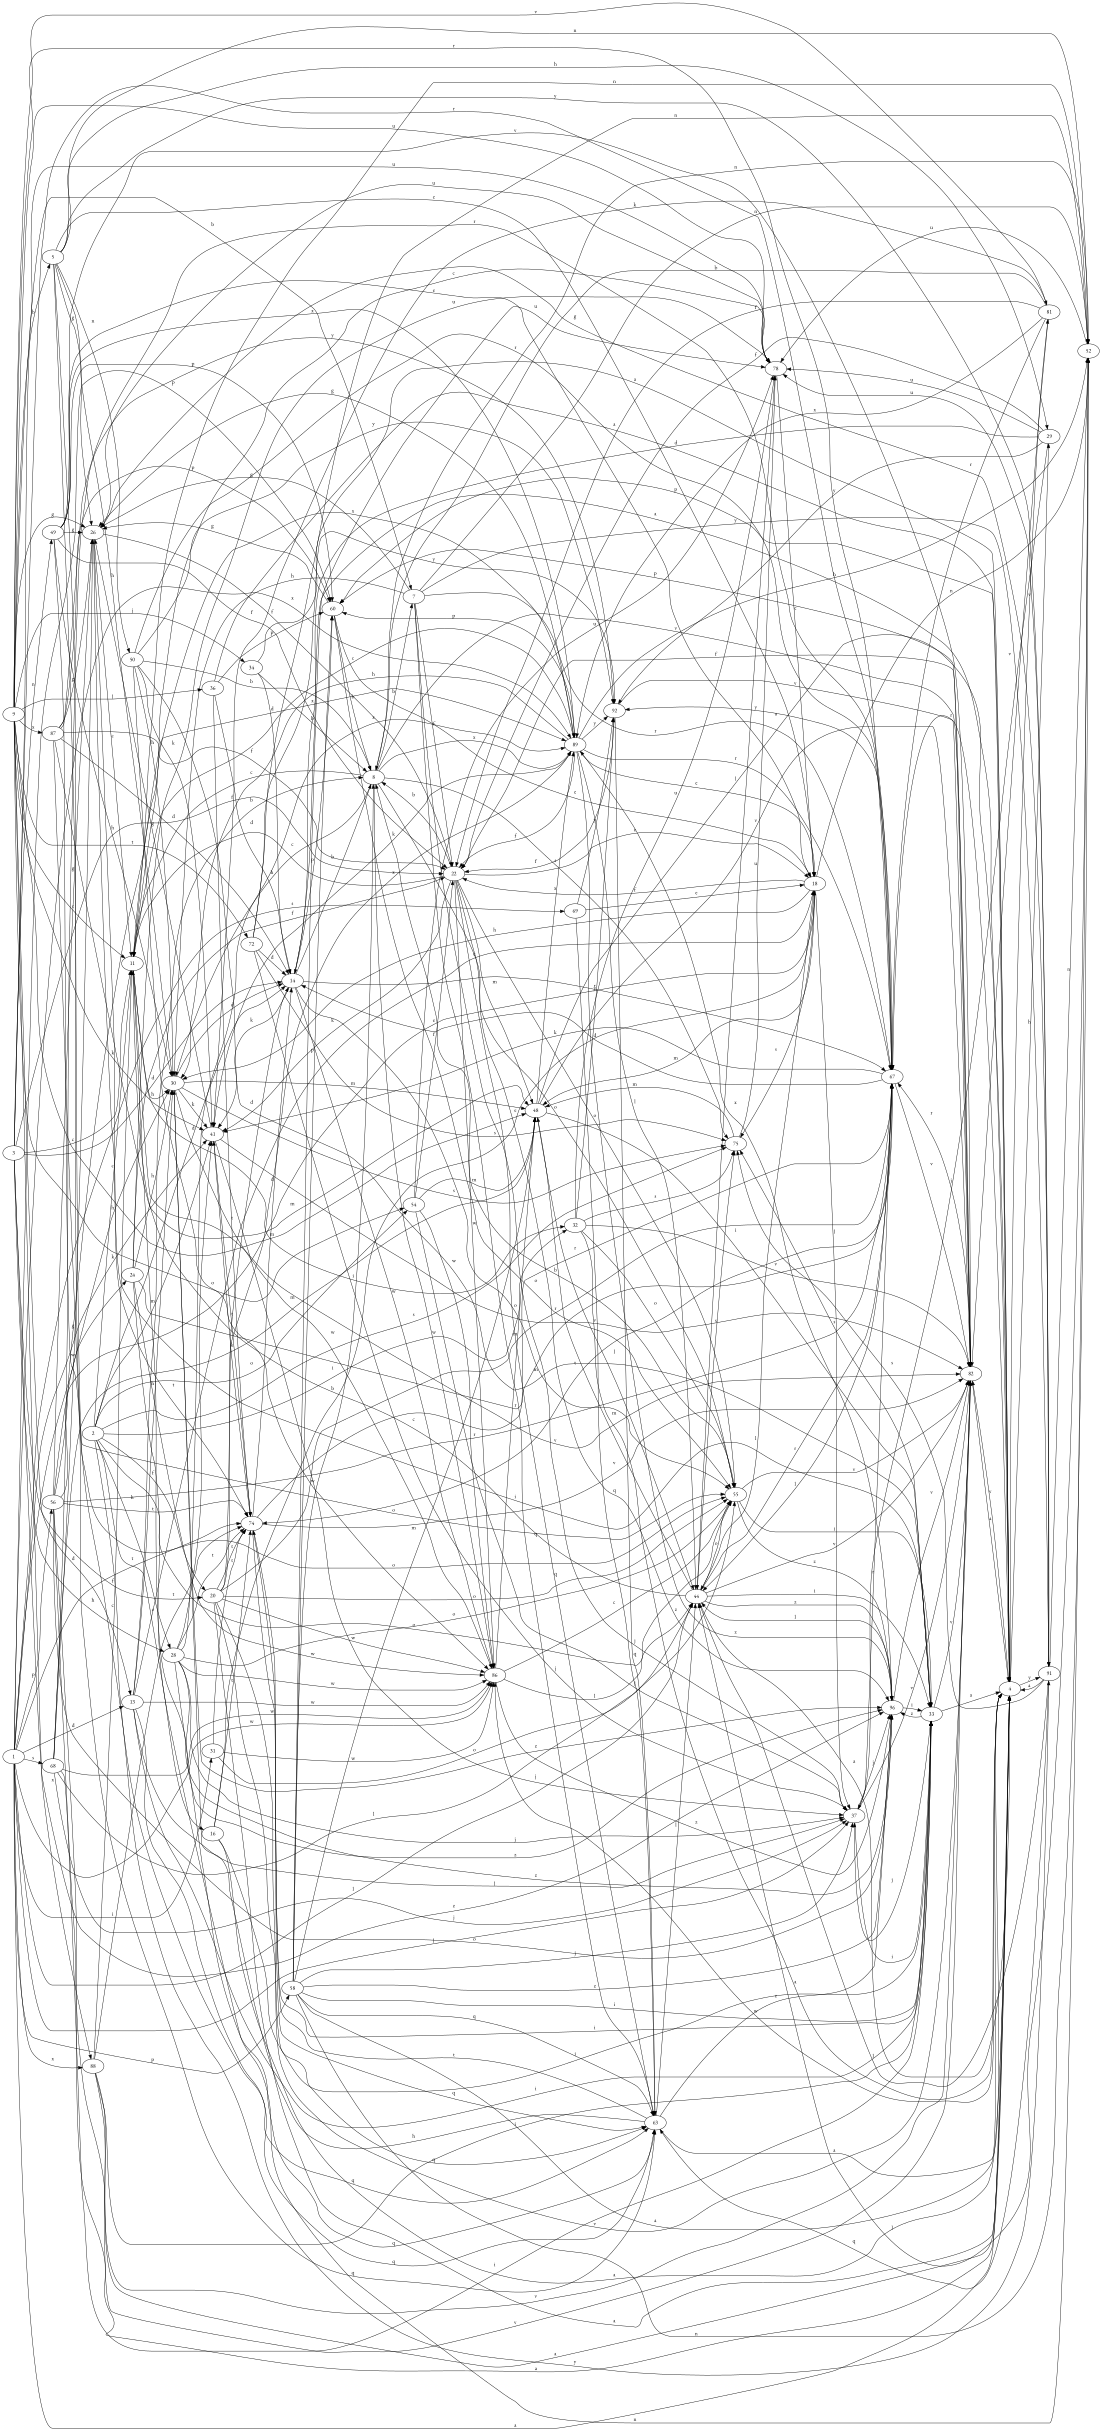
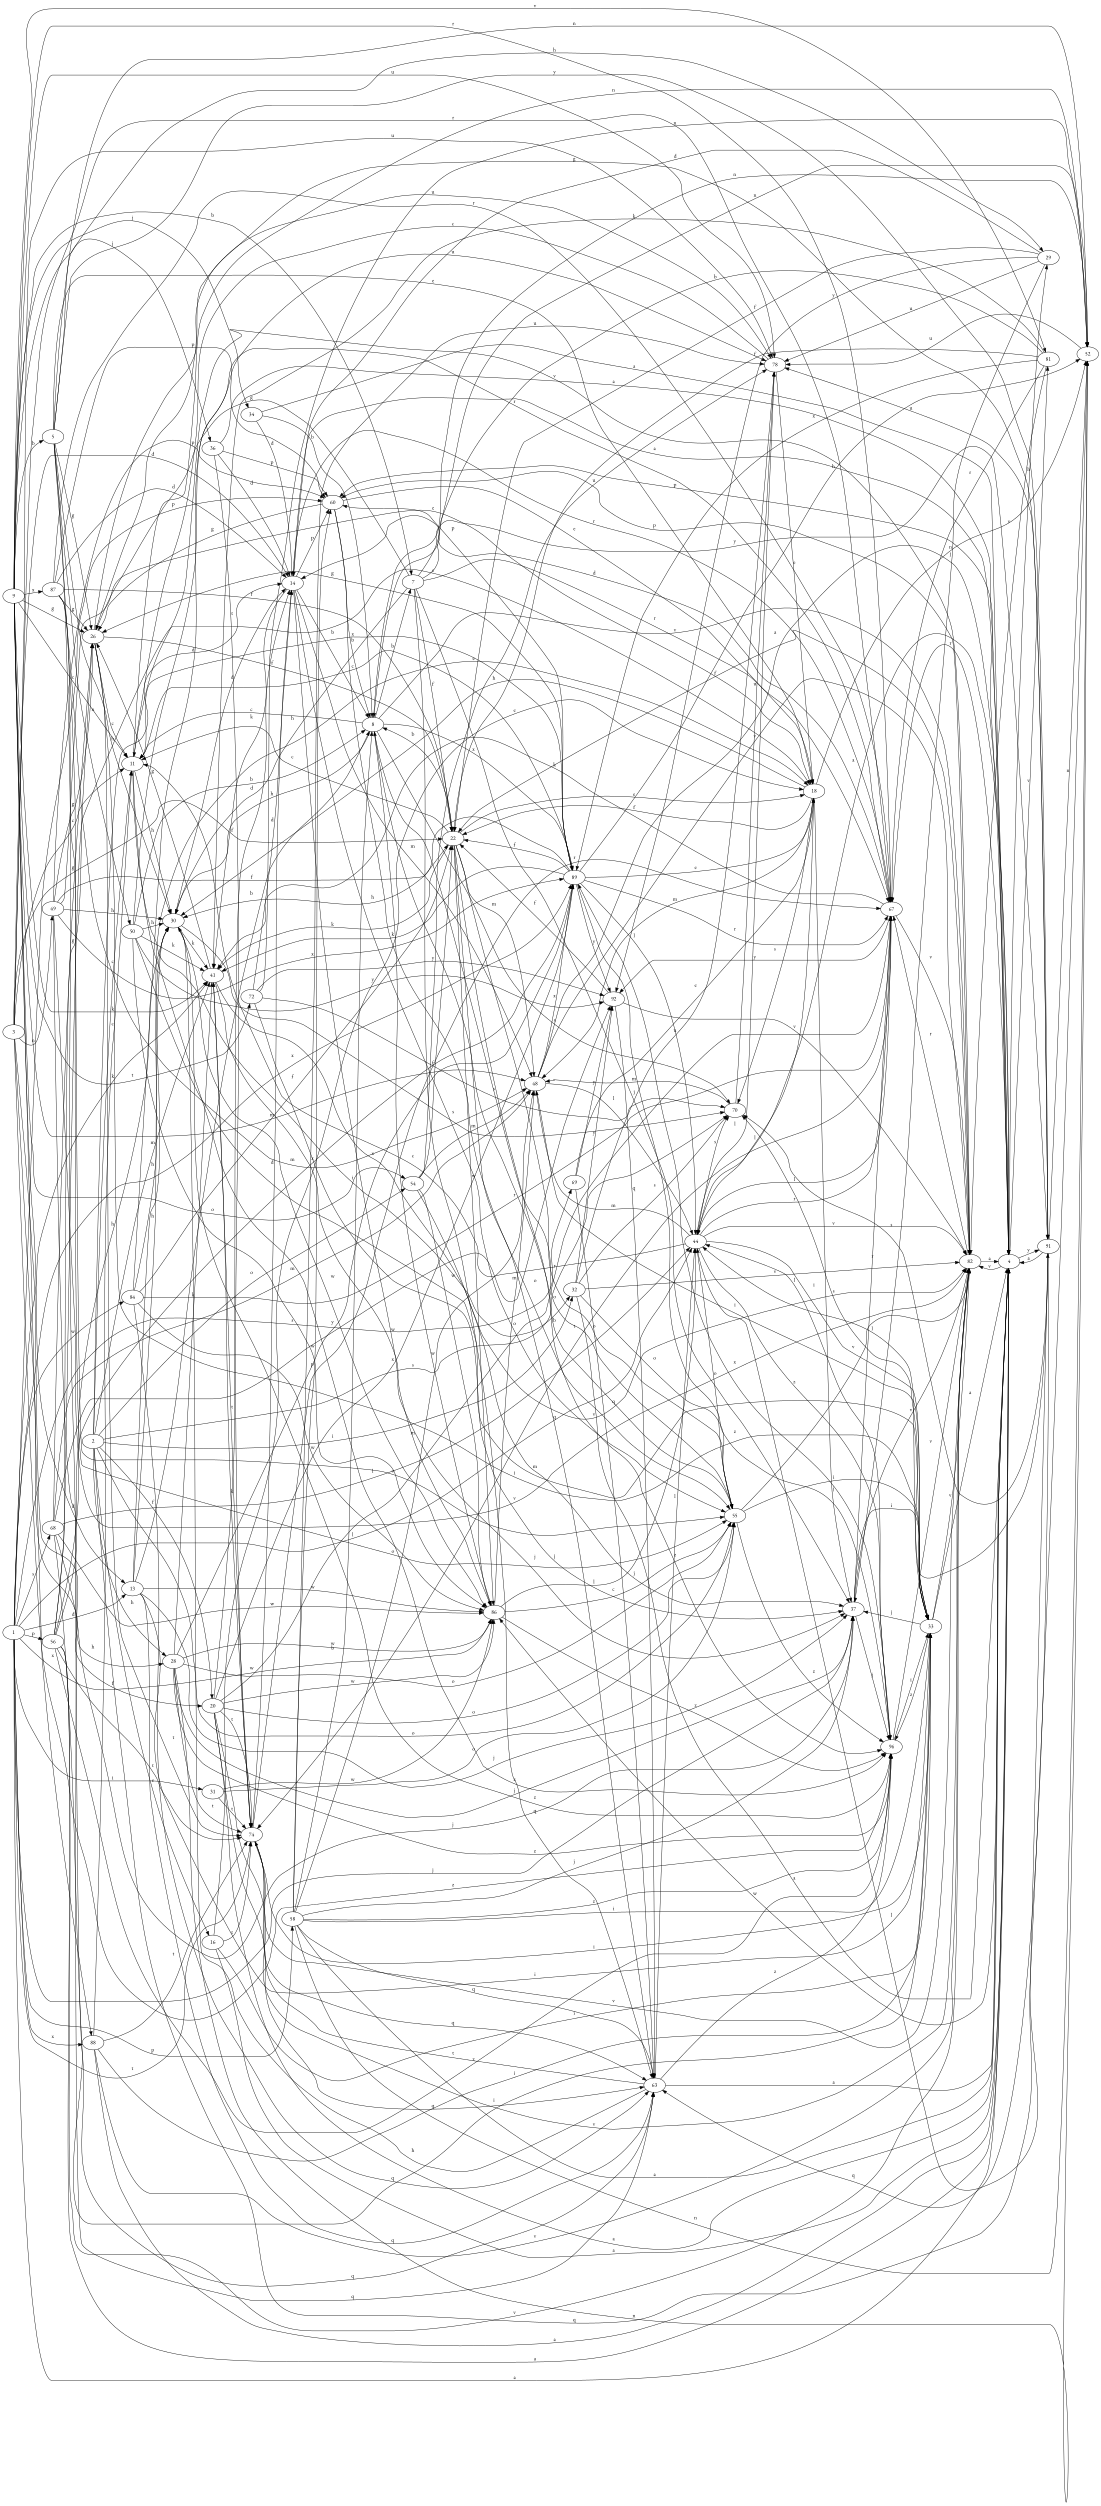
(353, 1087) -> (404, 851)
(736, 1144) -> (735, 1110)
(132, 1275) -> (132, 1297)
(579, 1411) -> none
(474, 1939) -> (474, 2059)
(575, 2362) -> (574, 2320)
